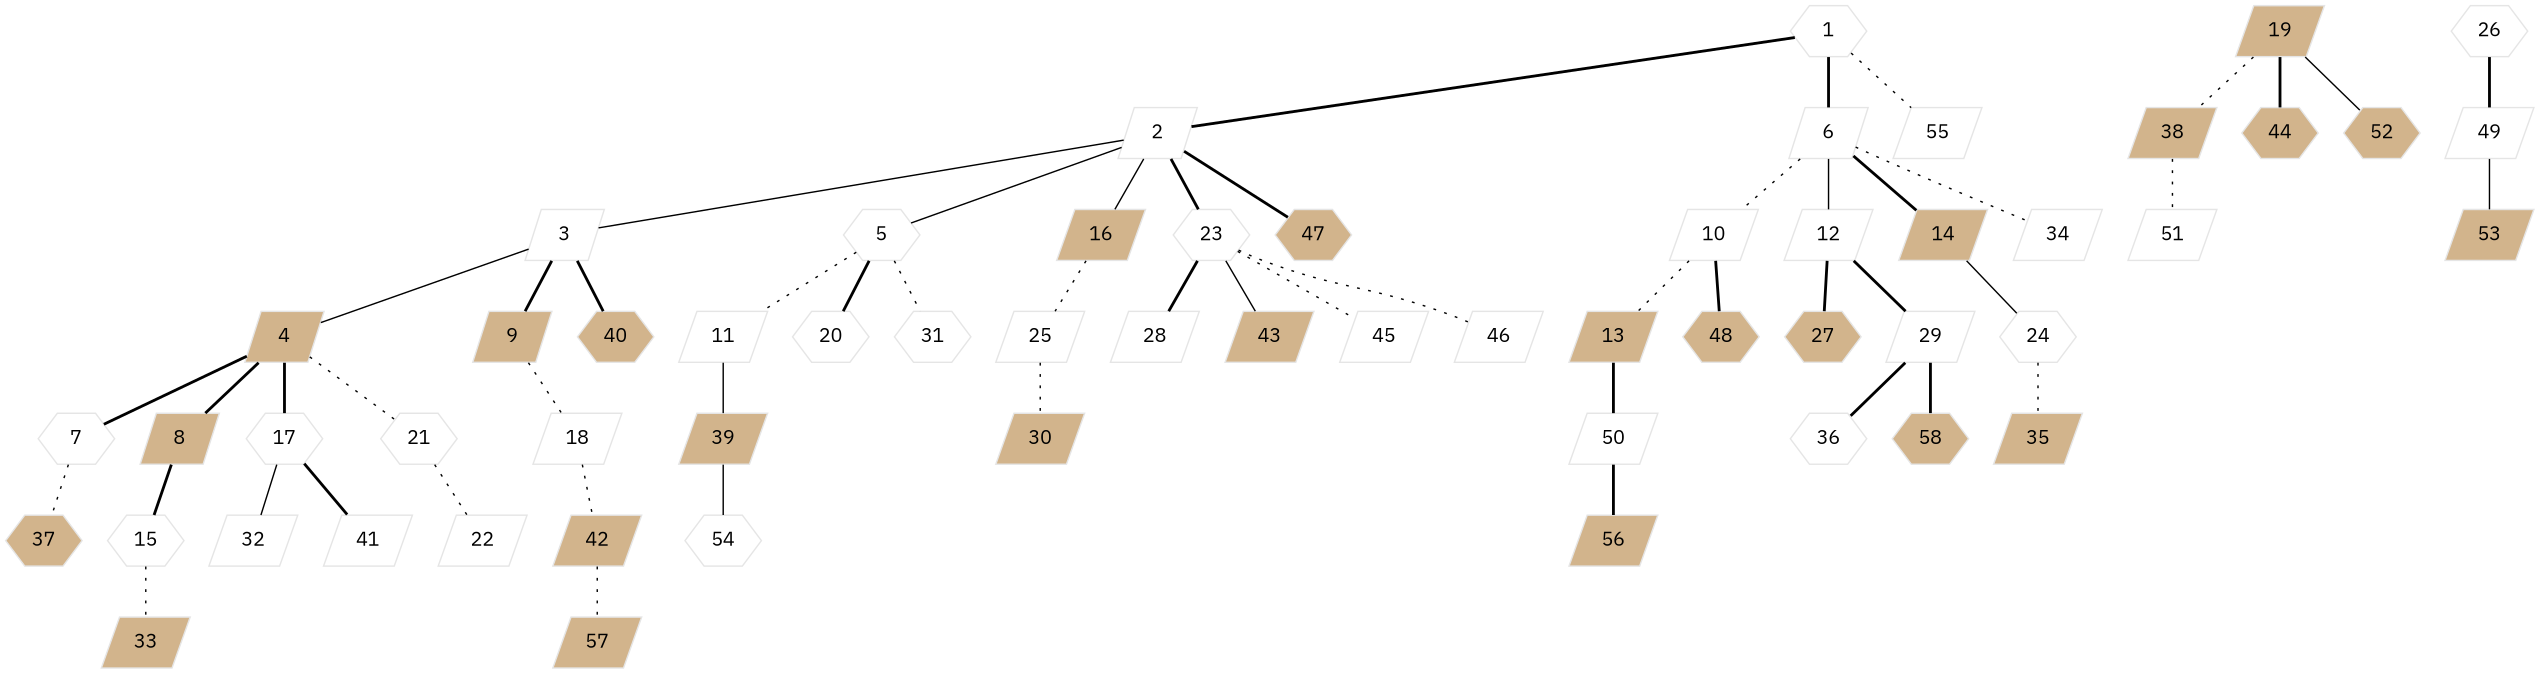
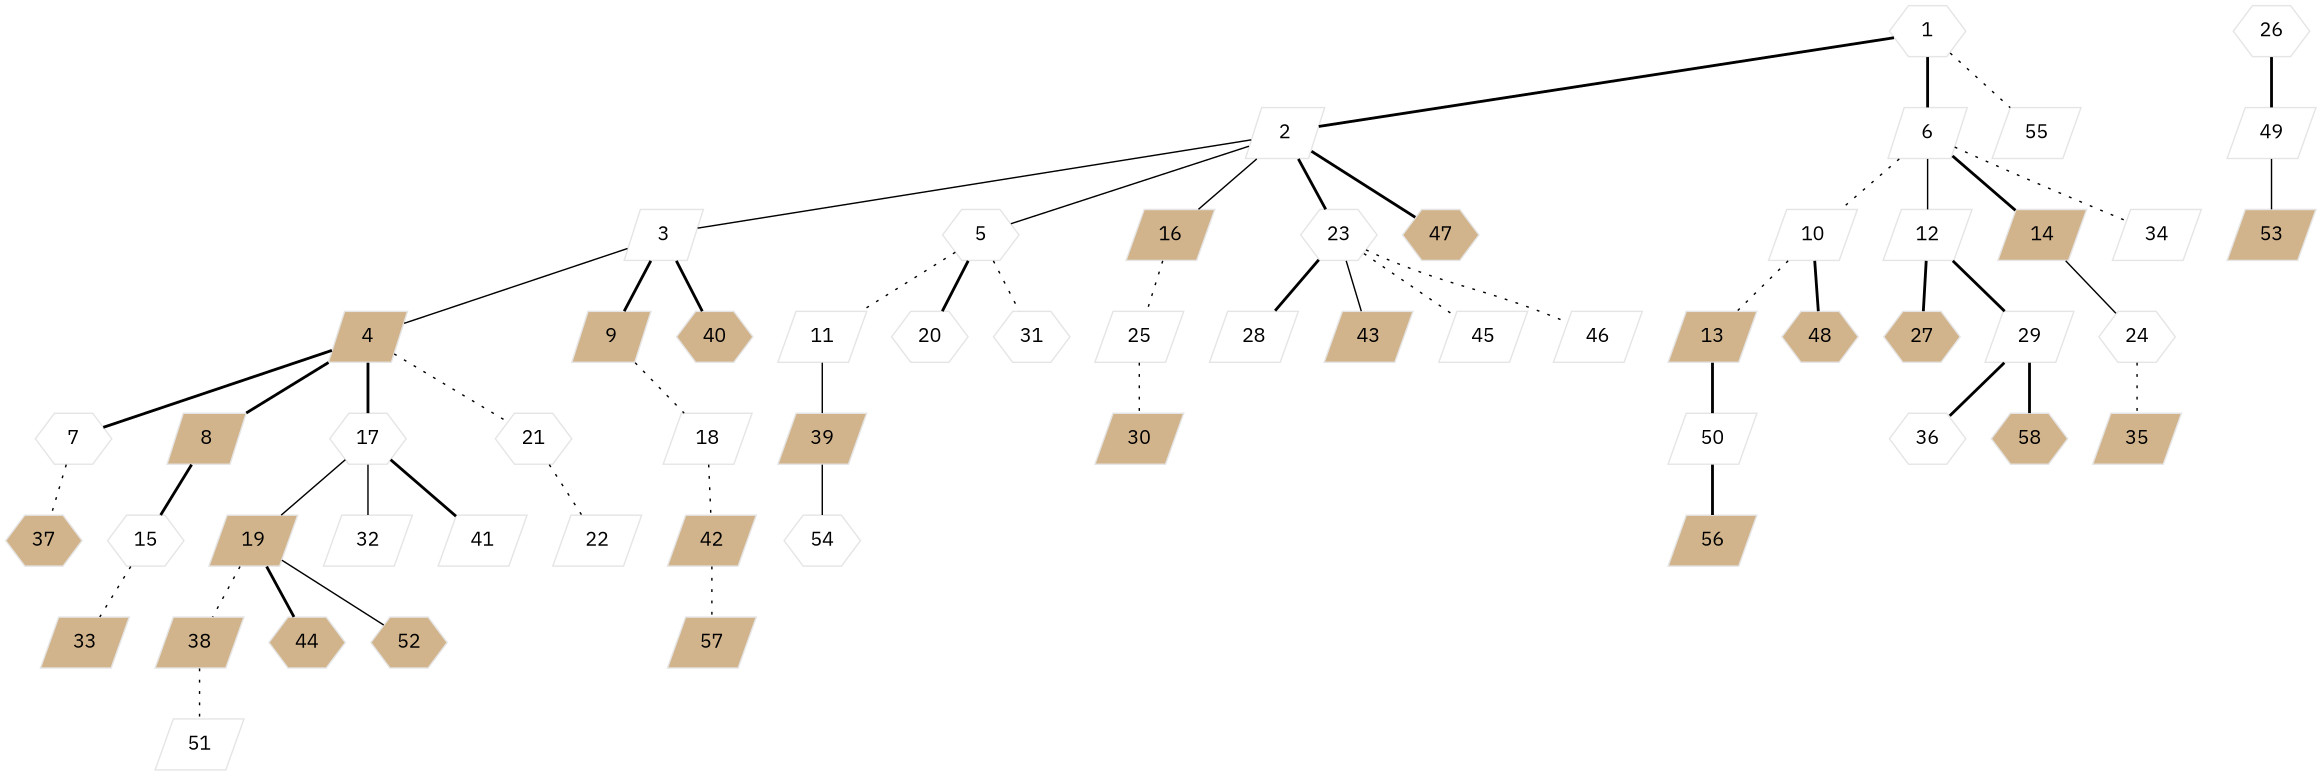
none -> (313, 487)
